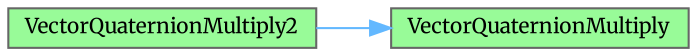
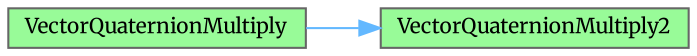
(343, 28) -> (333, 28)
